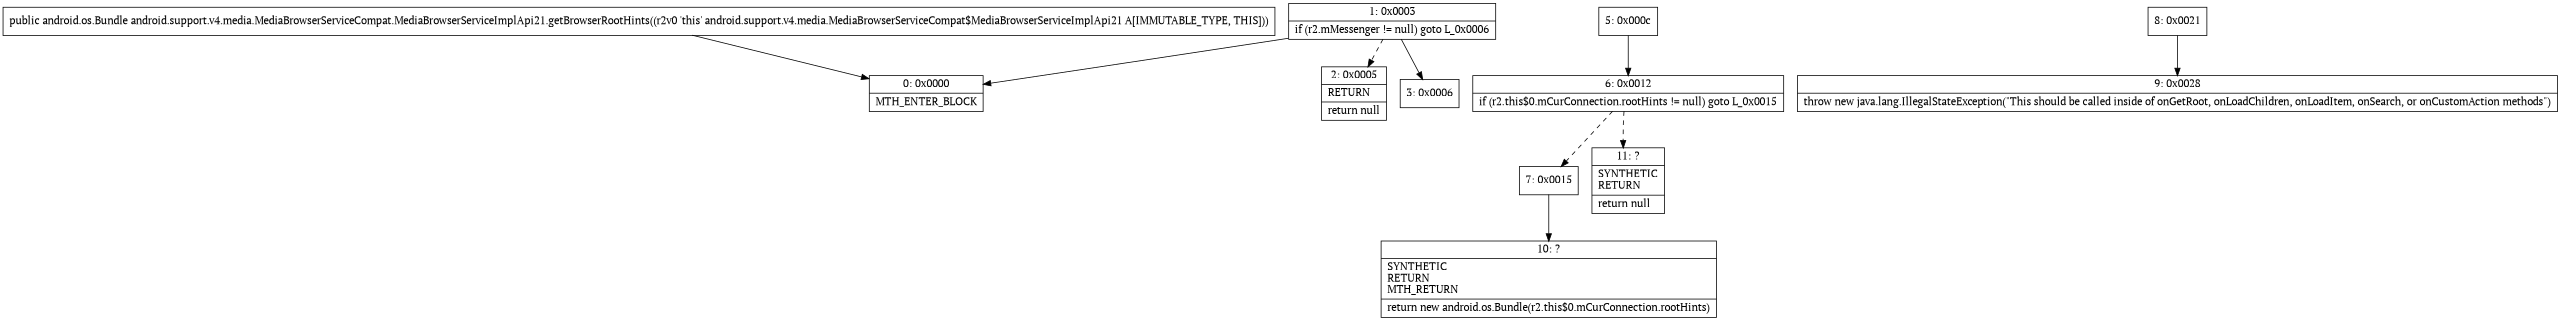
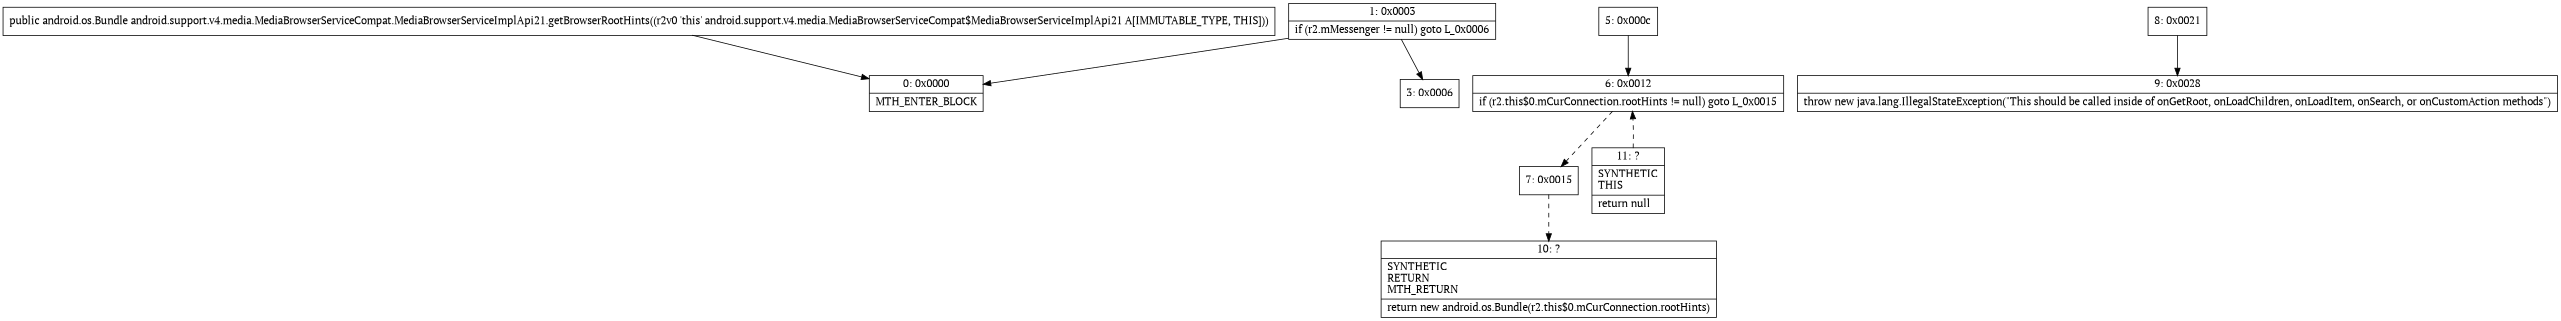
(1354, 94) -> none
(1623, 126) -> (1633, 134)
(1619, 186) -> (1611, 186)
(1549, 214) -> (1549, 214)
